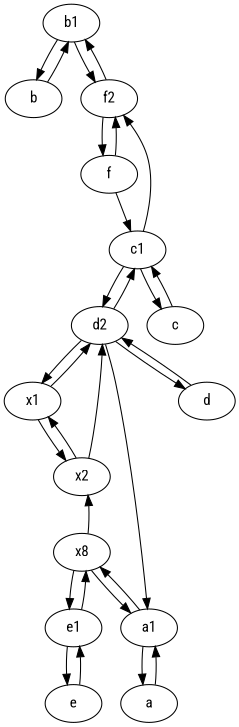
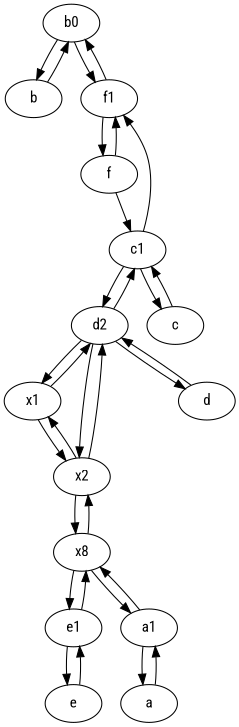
(71, 23) -> (71, 23)
(109, 99) -> (109, 99)
(131, 471) -> (84, 395)
none -> (75, 509)
